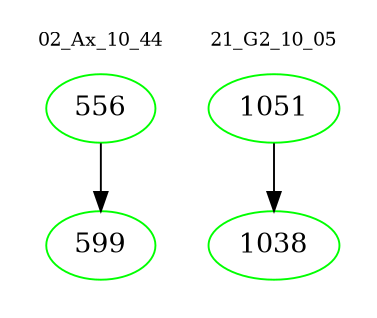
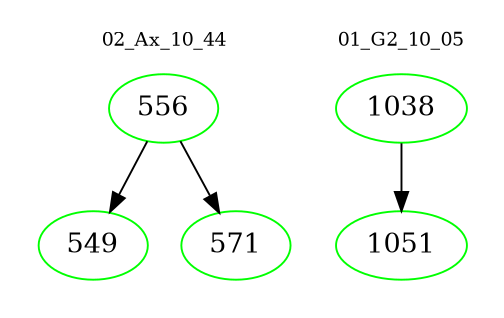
(274, 41) -> (401, 41)
(274, 168) -> (401, 168)
(101, 245) -> (93, 245)
none -> (236, 245)
